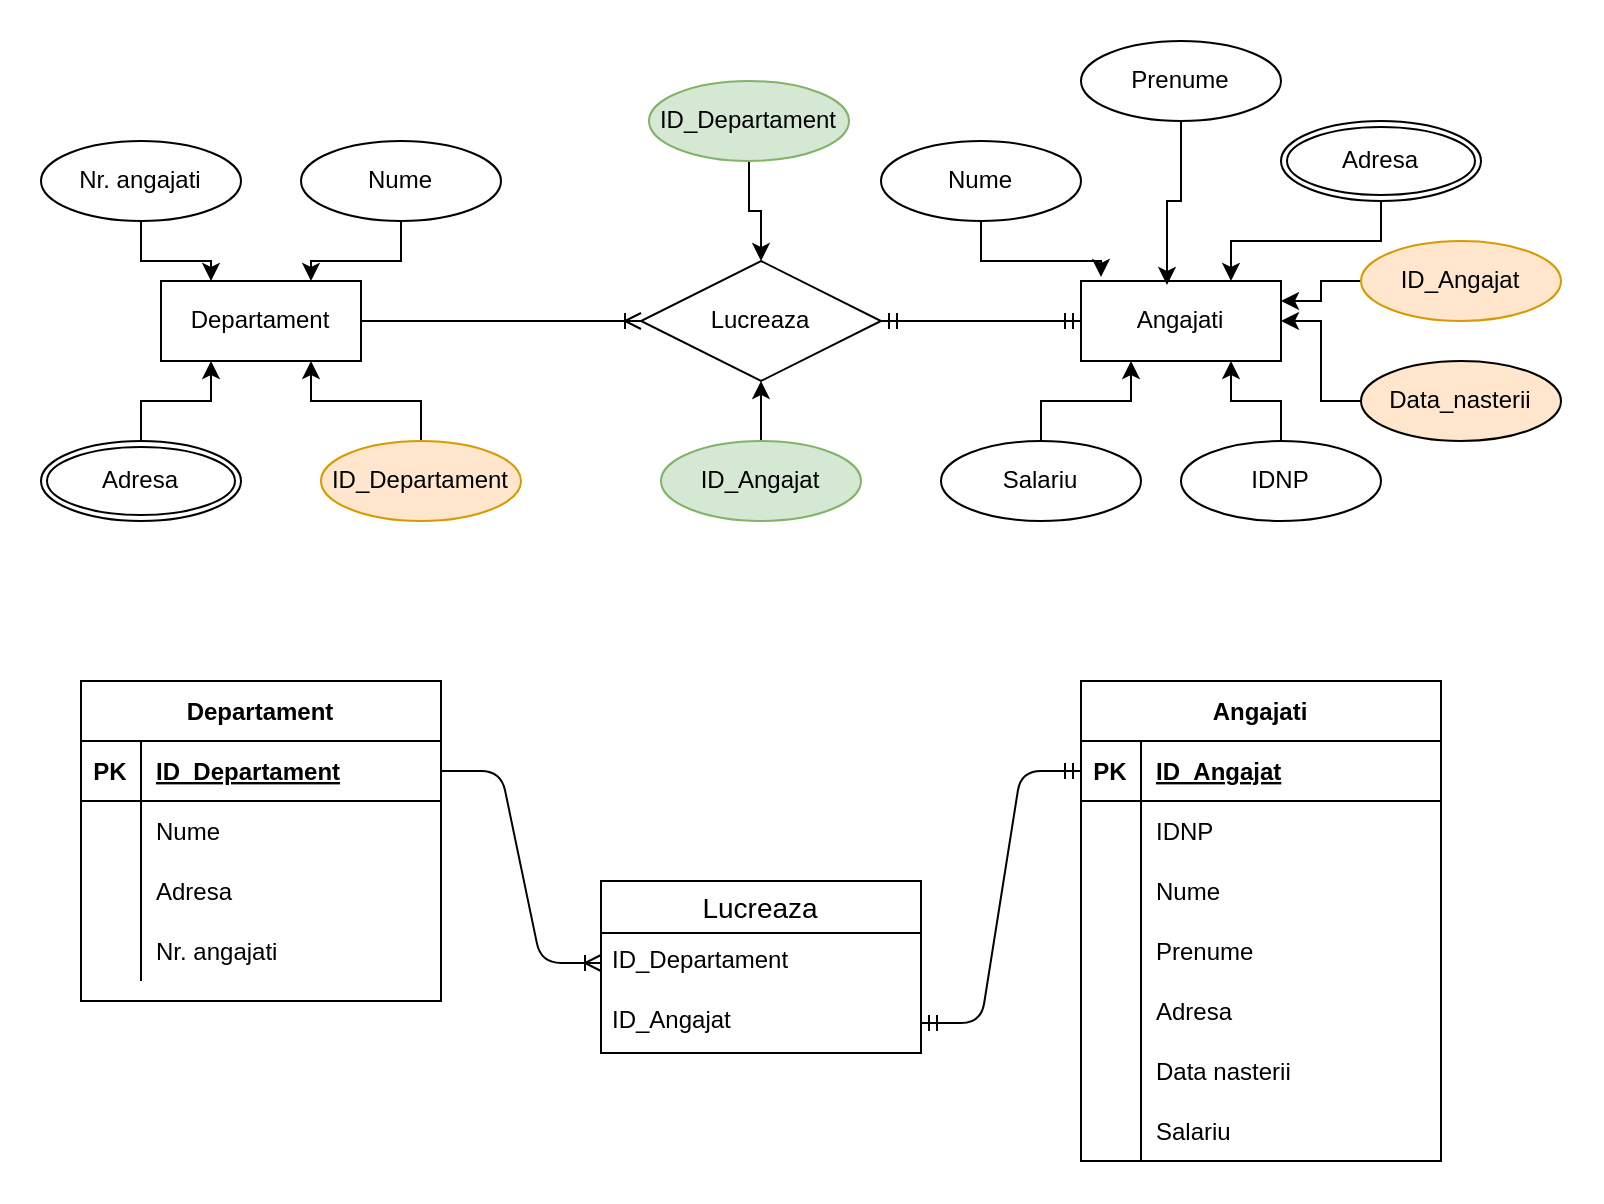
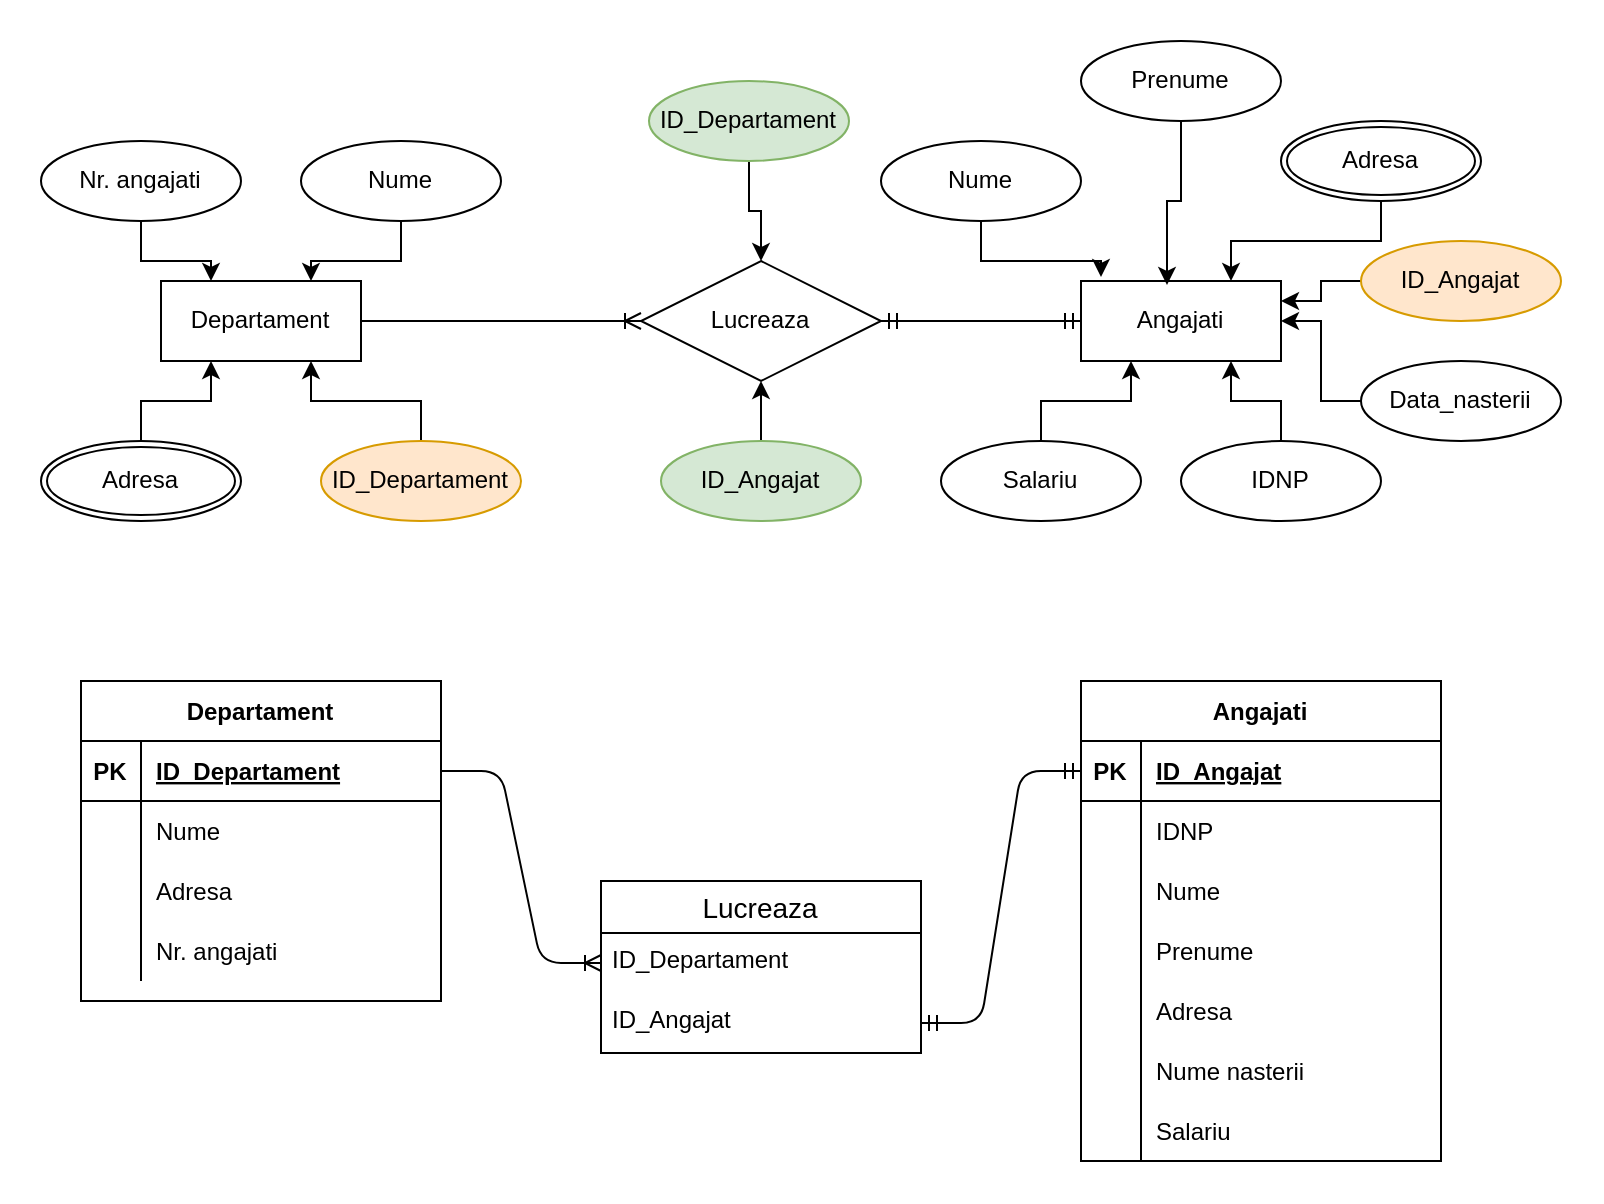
(1461, 401) -> (1461, 401)
(1234, 1072) -> (1234, 1072)
